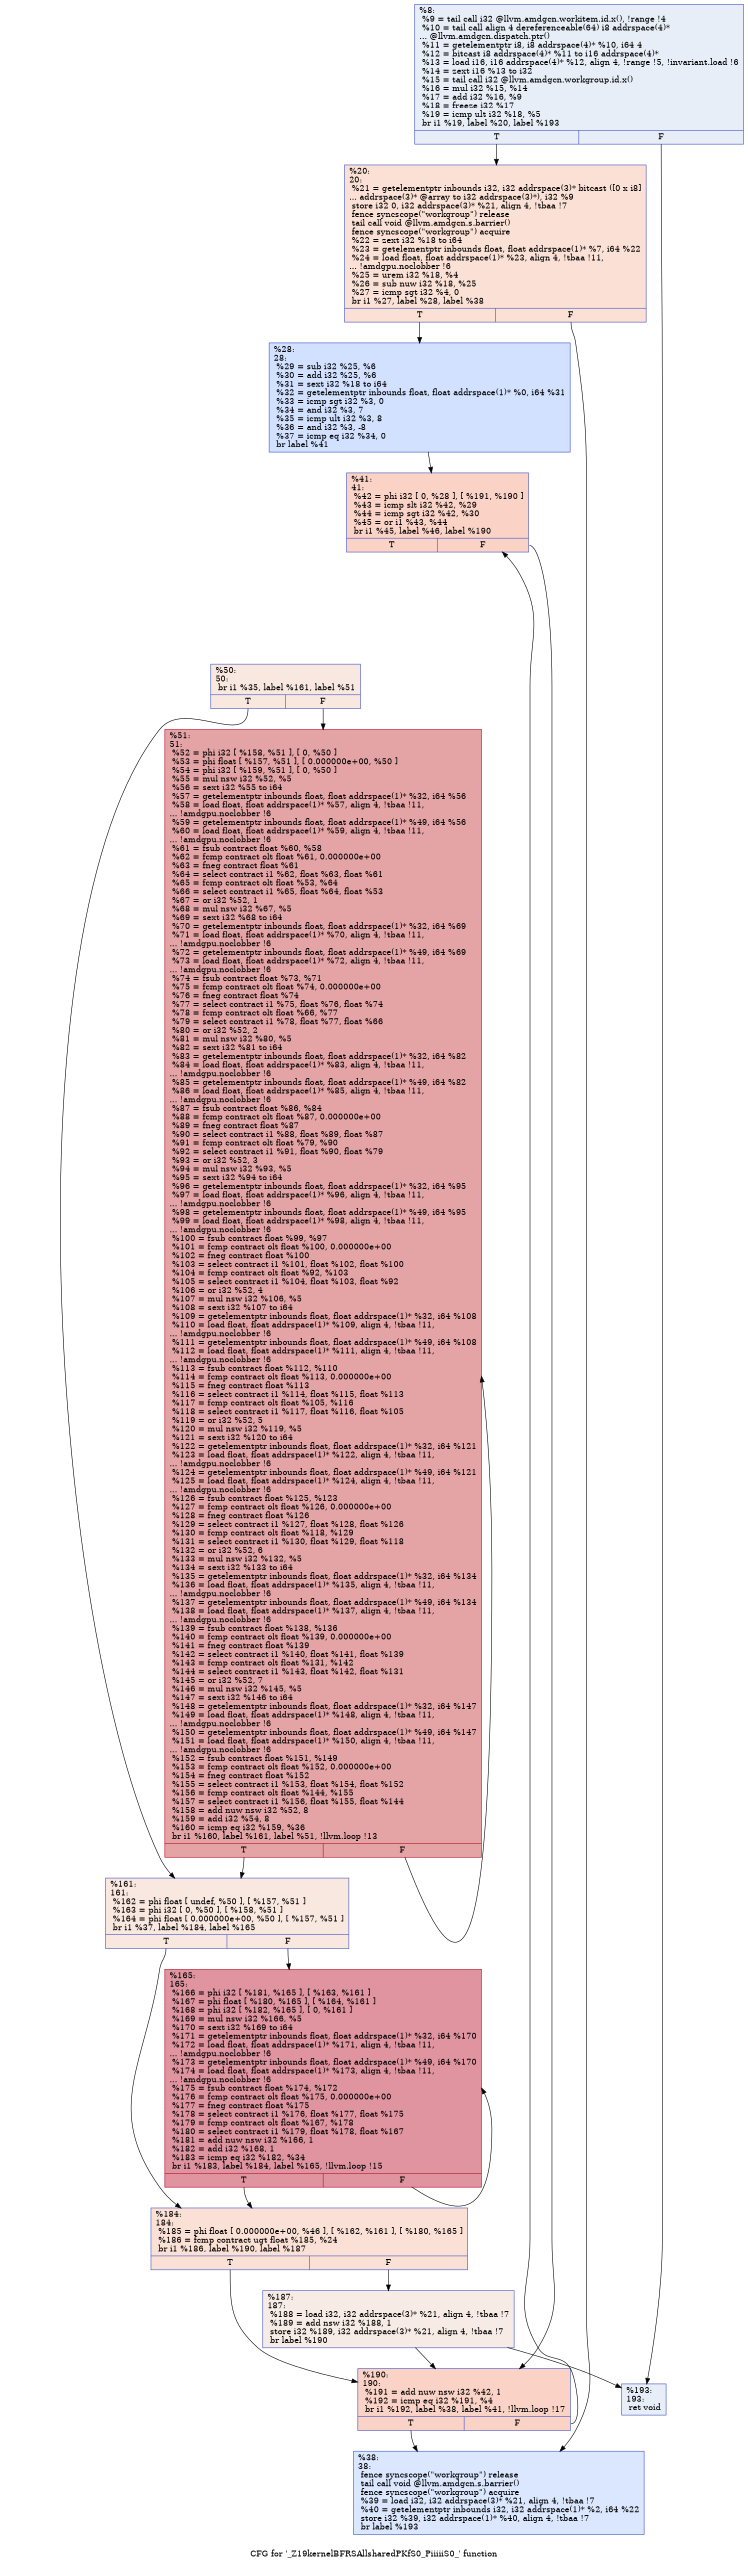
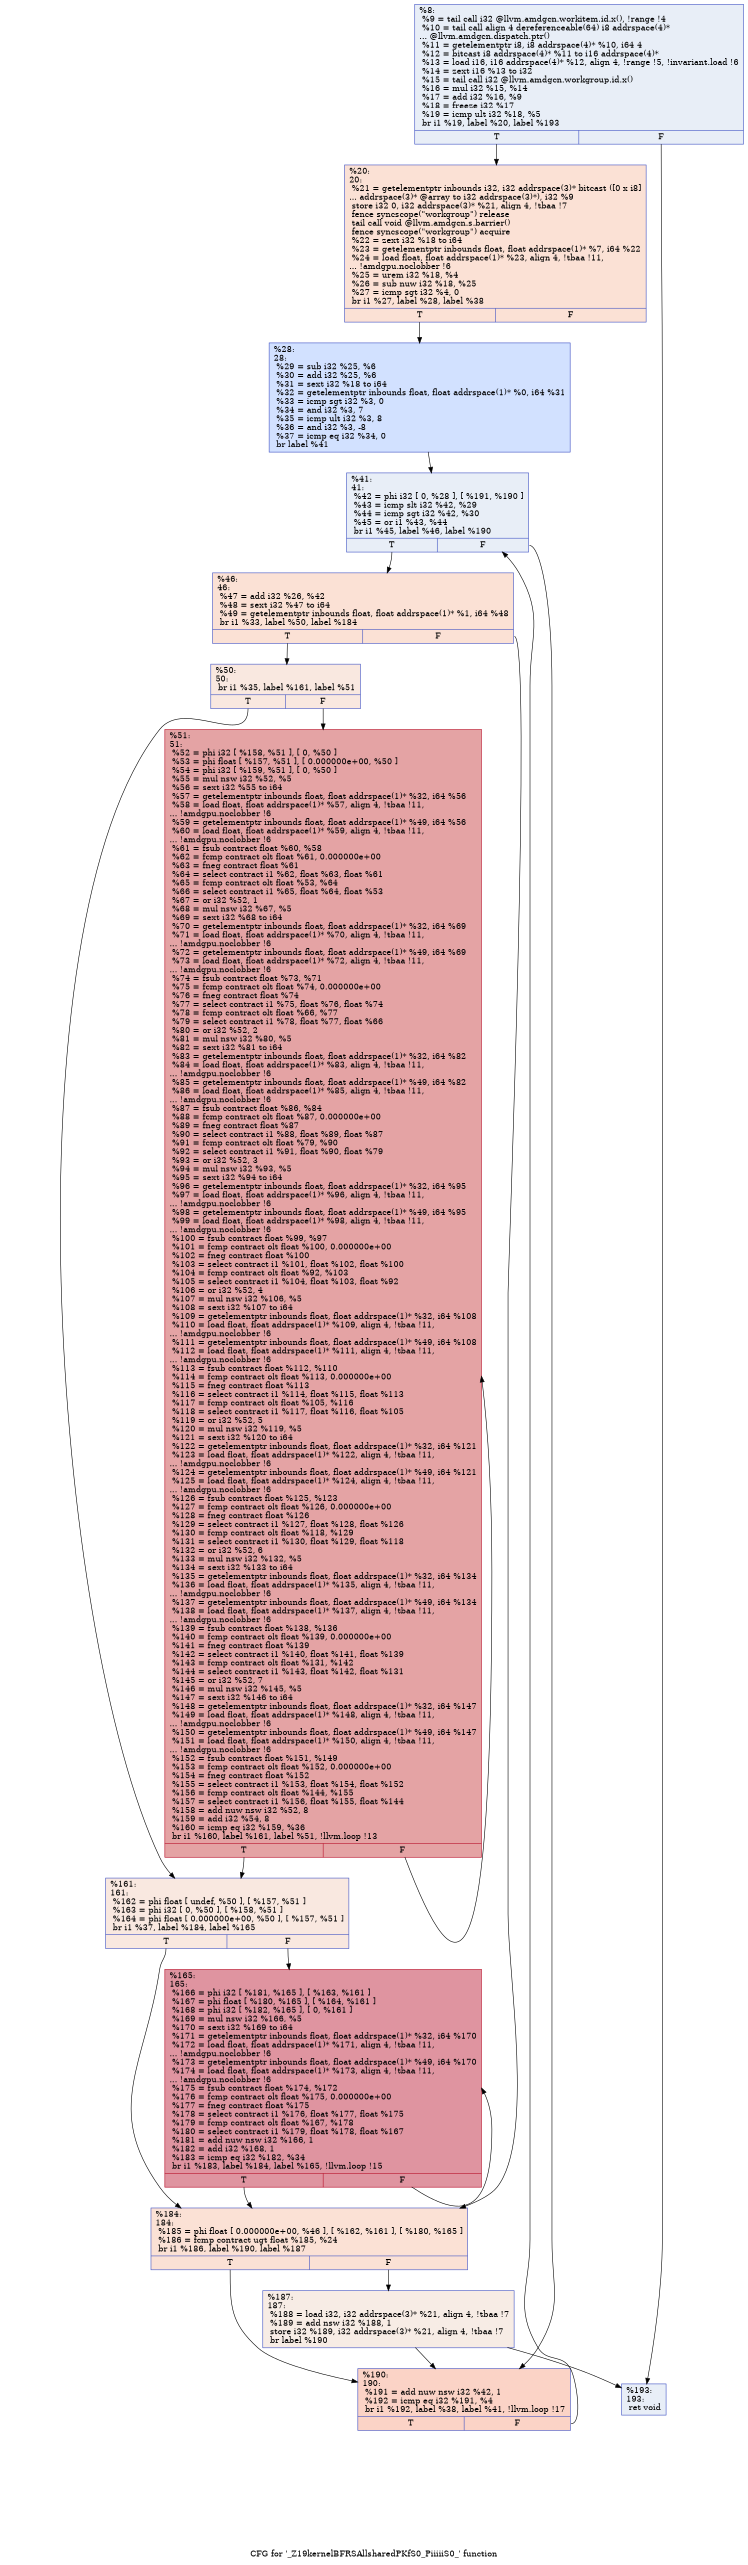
(438, 512) -> (438, 512)
none -> (363, 608)
(499, 2493) -> none
